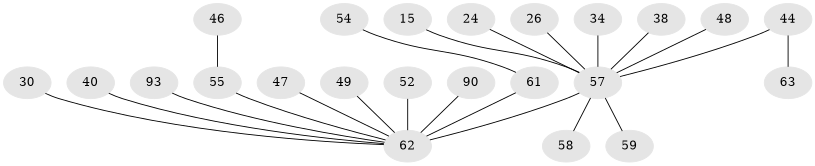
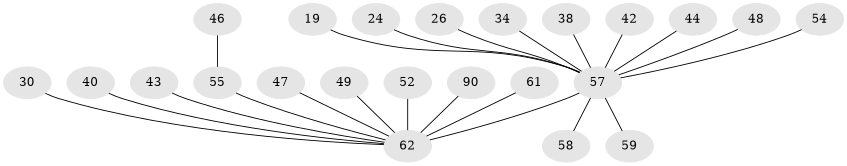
(408, 19) -> (313, 19)
none -> (630, 19)
(439, 51) -> (712, 58)
(154, 83) -> (154, 83)
(788, 83) -> none
